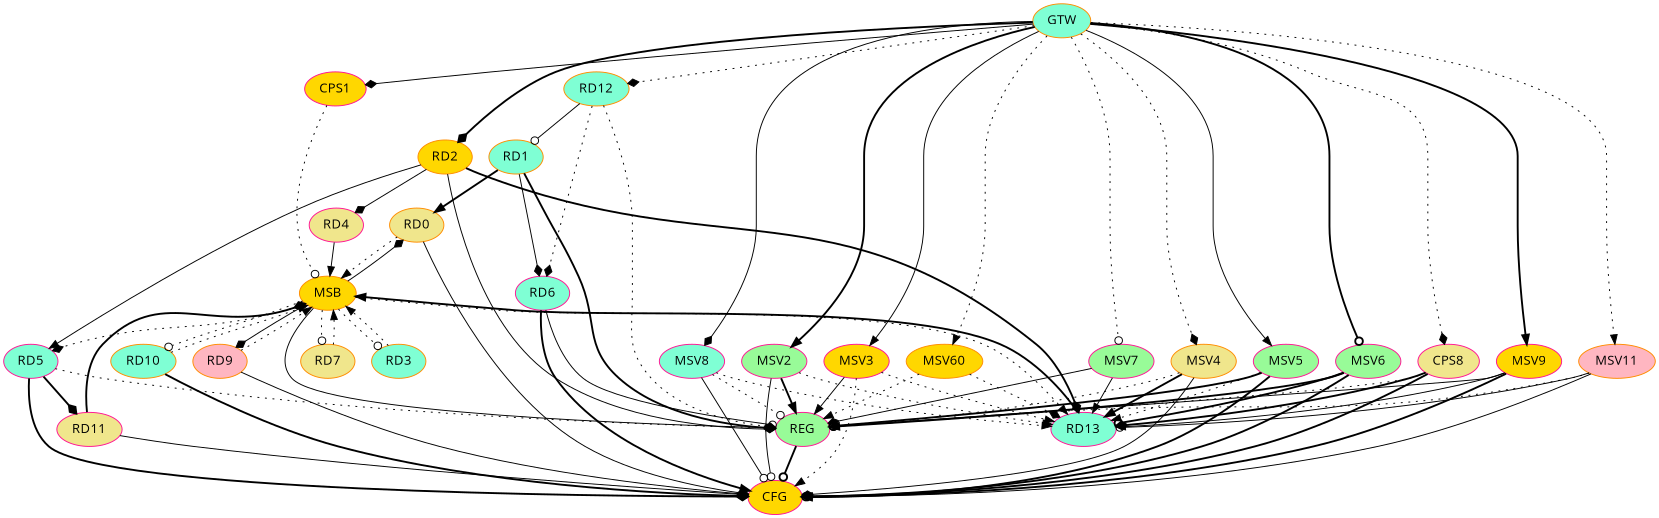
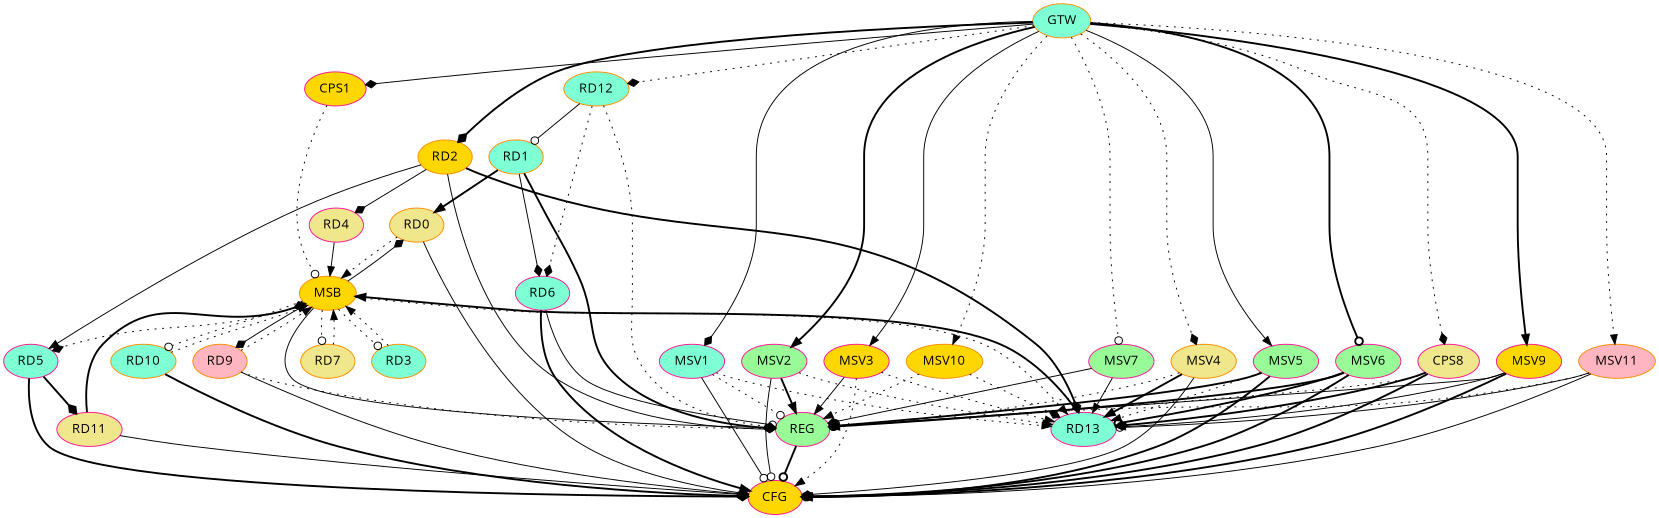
(692, 361) -> (692, 361)
(945, 361) -> (945, 361)
(373, 408) -> (501, 416)
